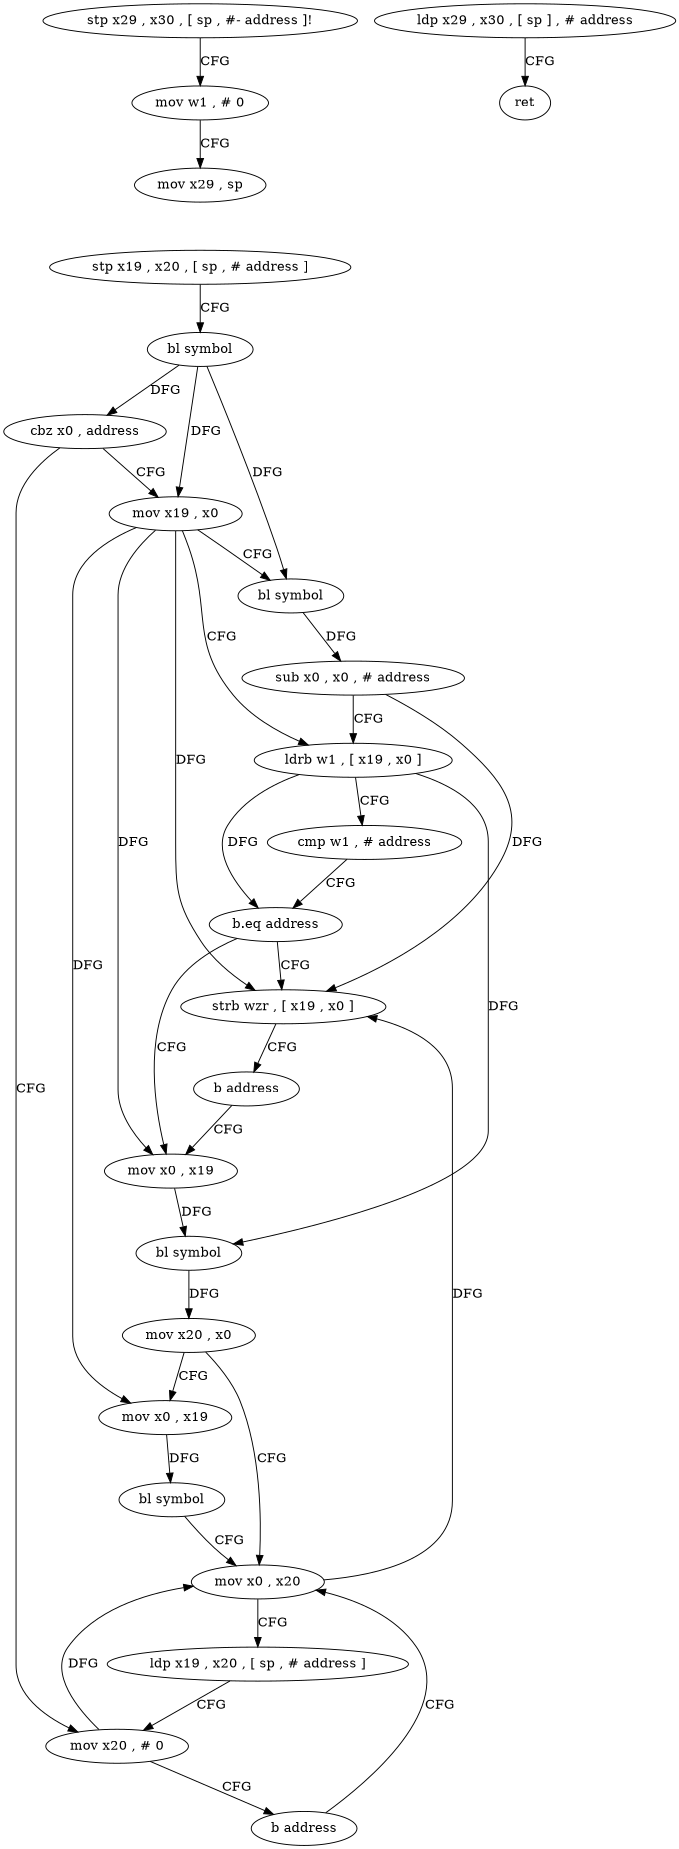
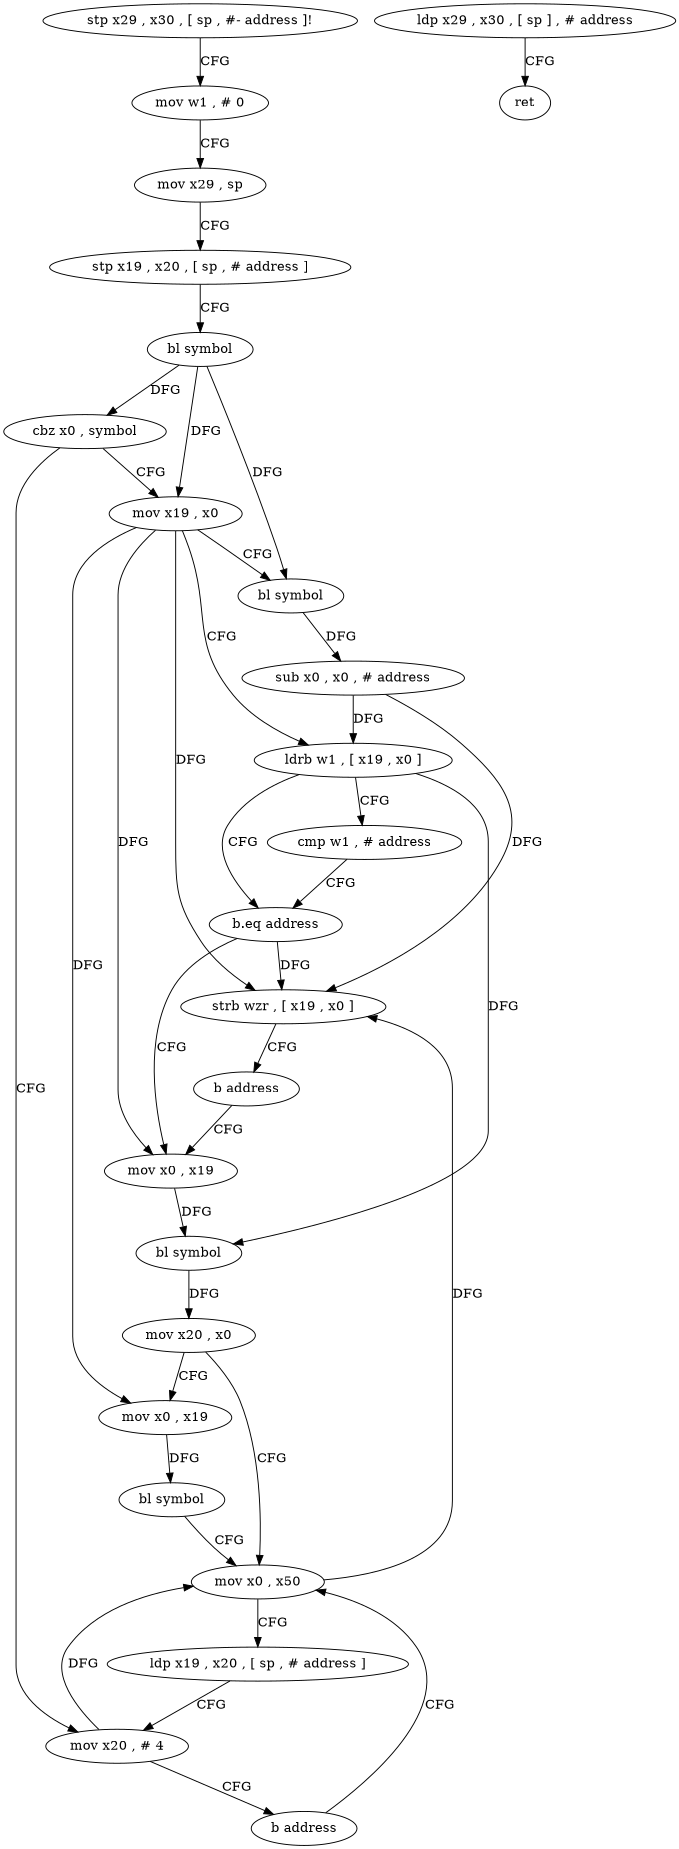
none -> (200, 221)
(85, 432) -> (85, 432)
(369, 719) -> (369, 719)
(243, 842) -> (243, 842)
(296, 966) -> (296, 966)
(258, 1582) -> (258, 1582)
(117, 1746) -> (117, 1746)
